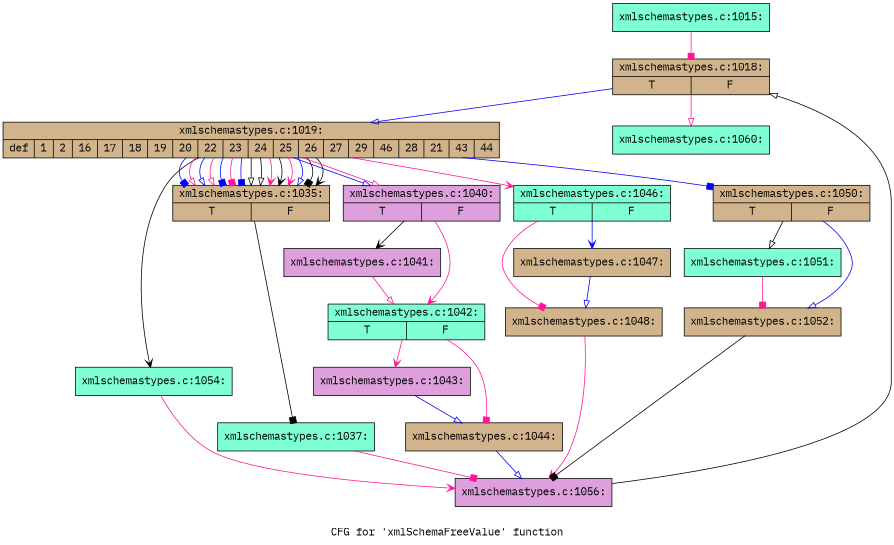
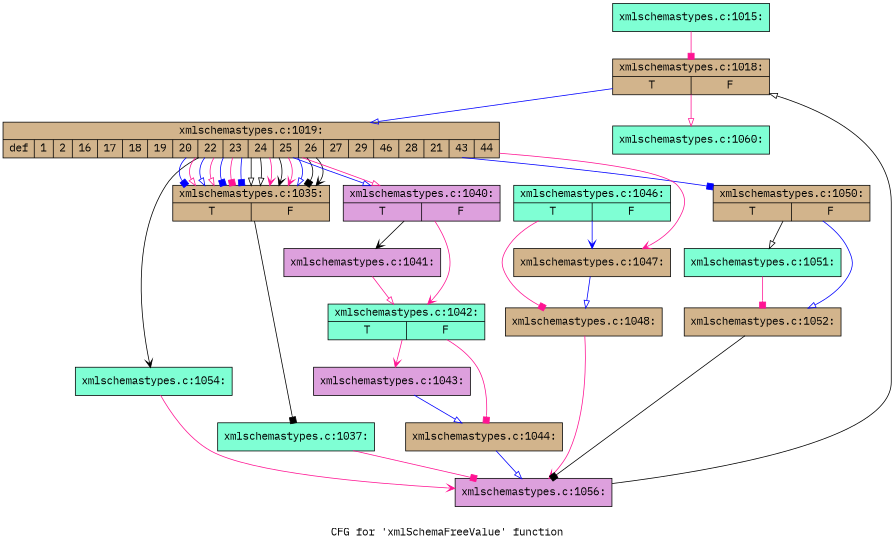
(429, 171) -> (628, 169)
